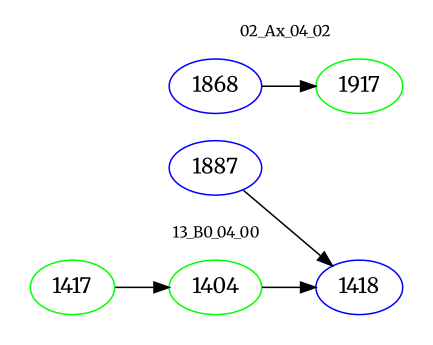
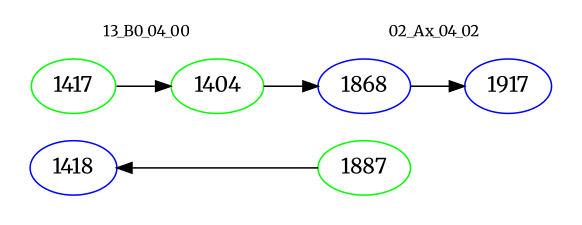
(359, 86) -> (508, 86)
(215, 168) -> (364, 168)
(281, 287) -> (285, 86)
